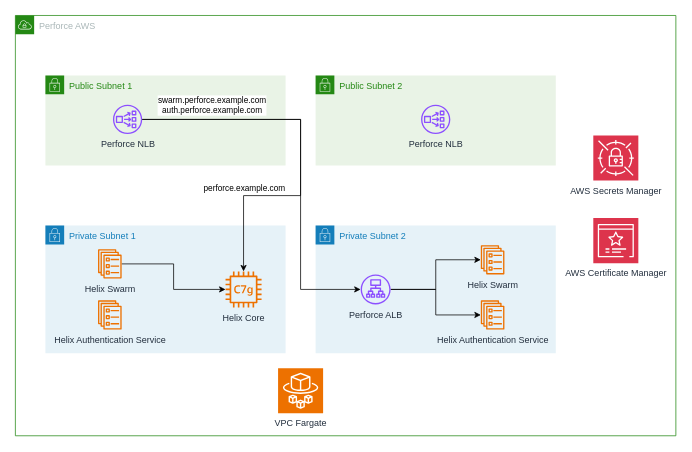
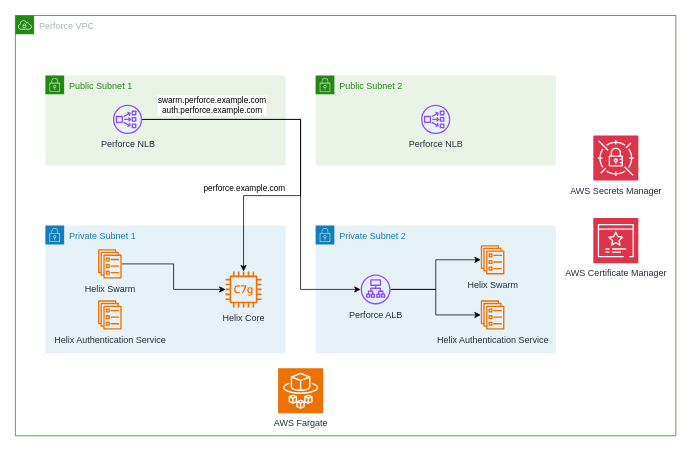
(68, 26) -> (68, 26)
(301, 424) -> (301, 424)
